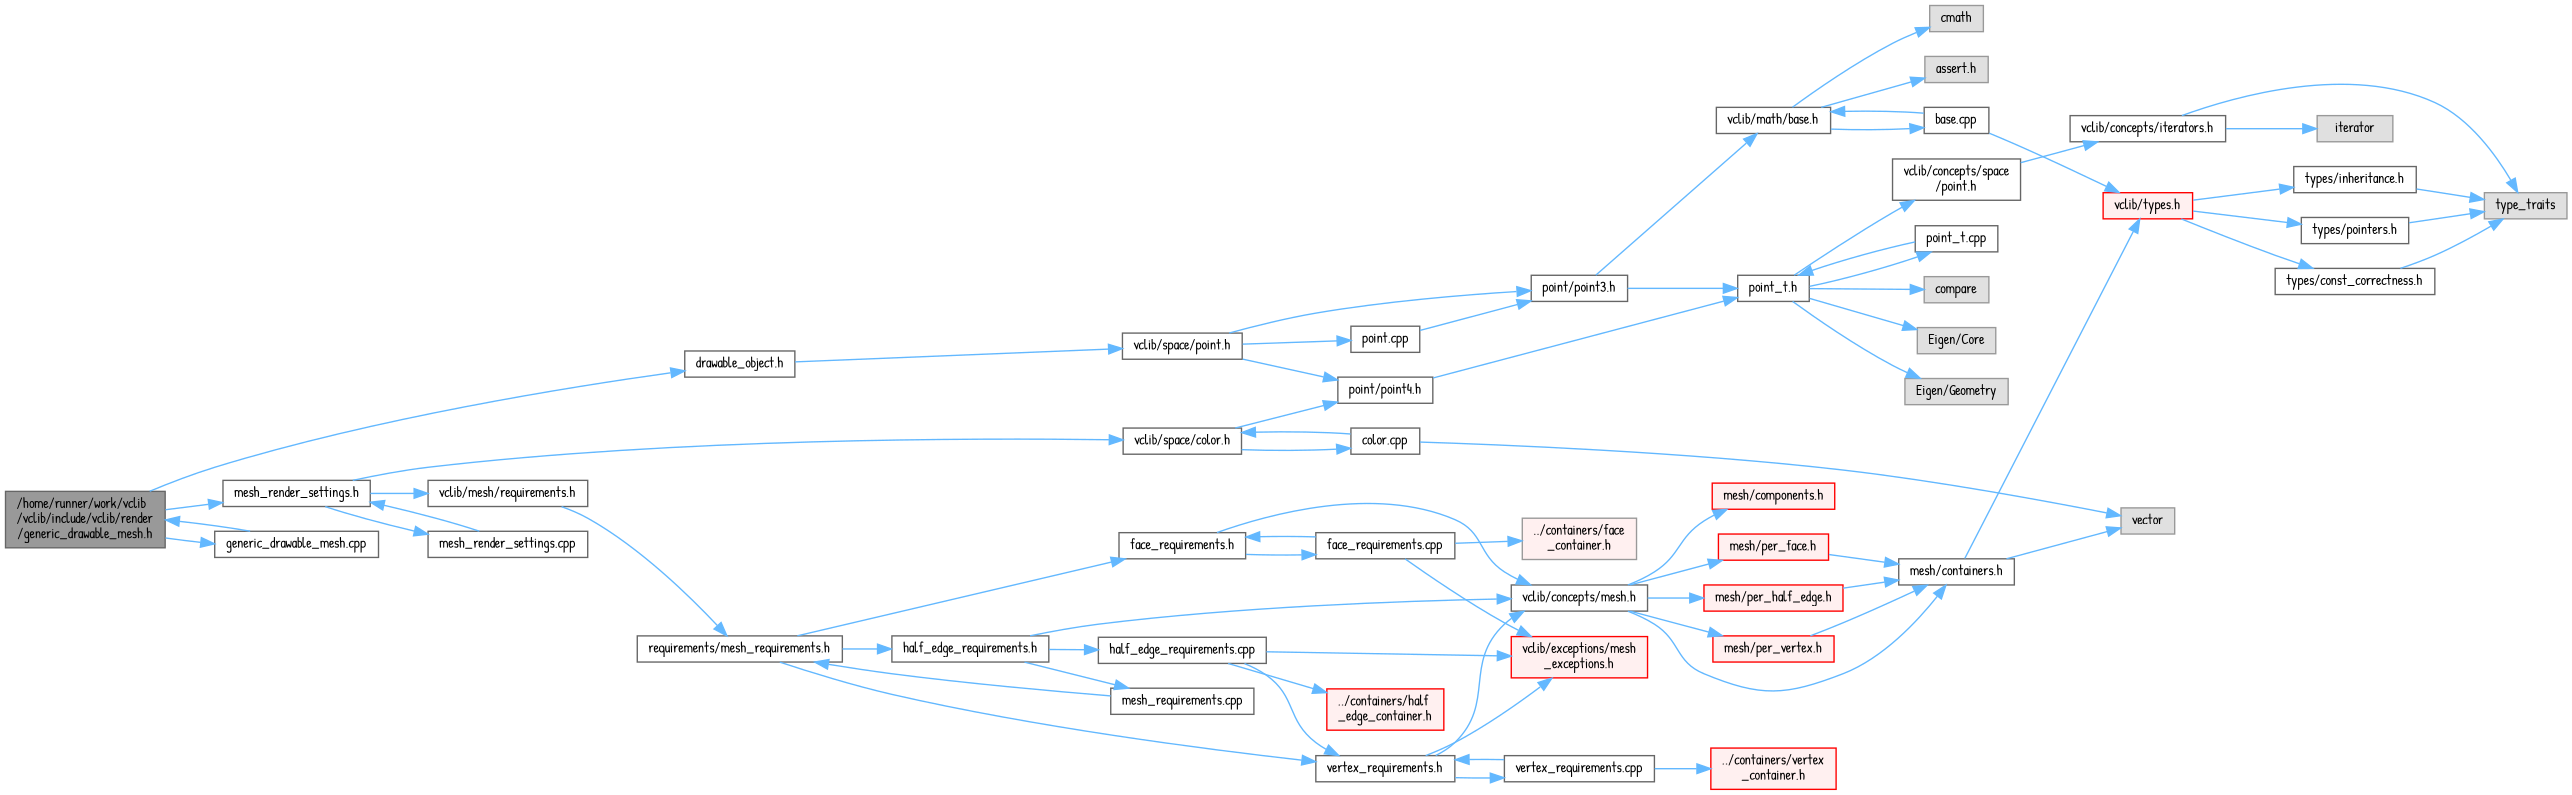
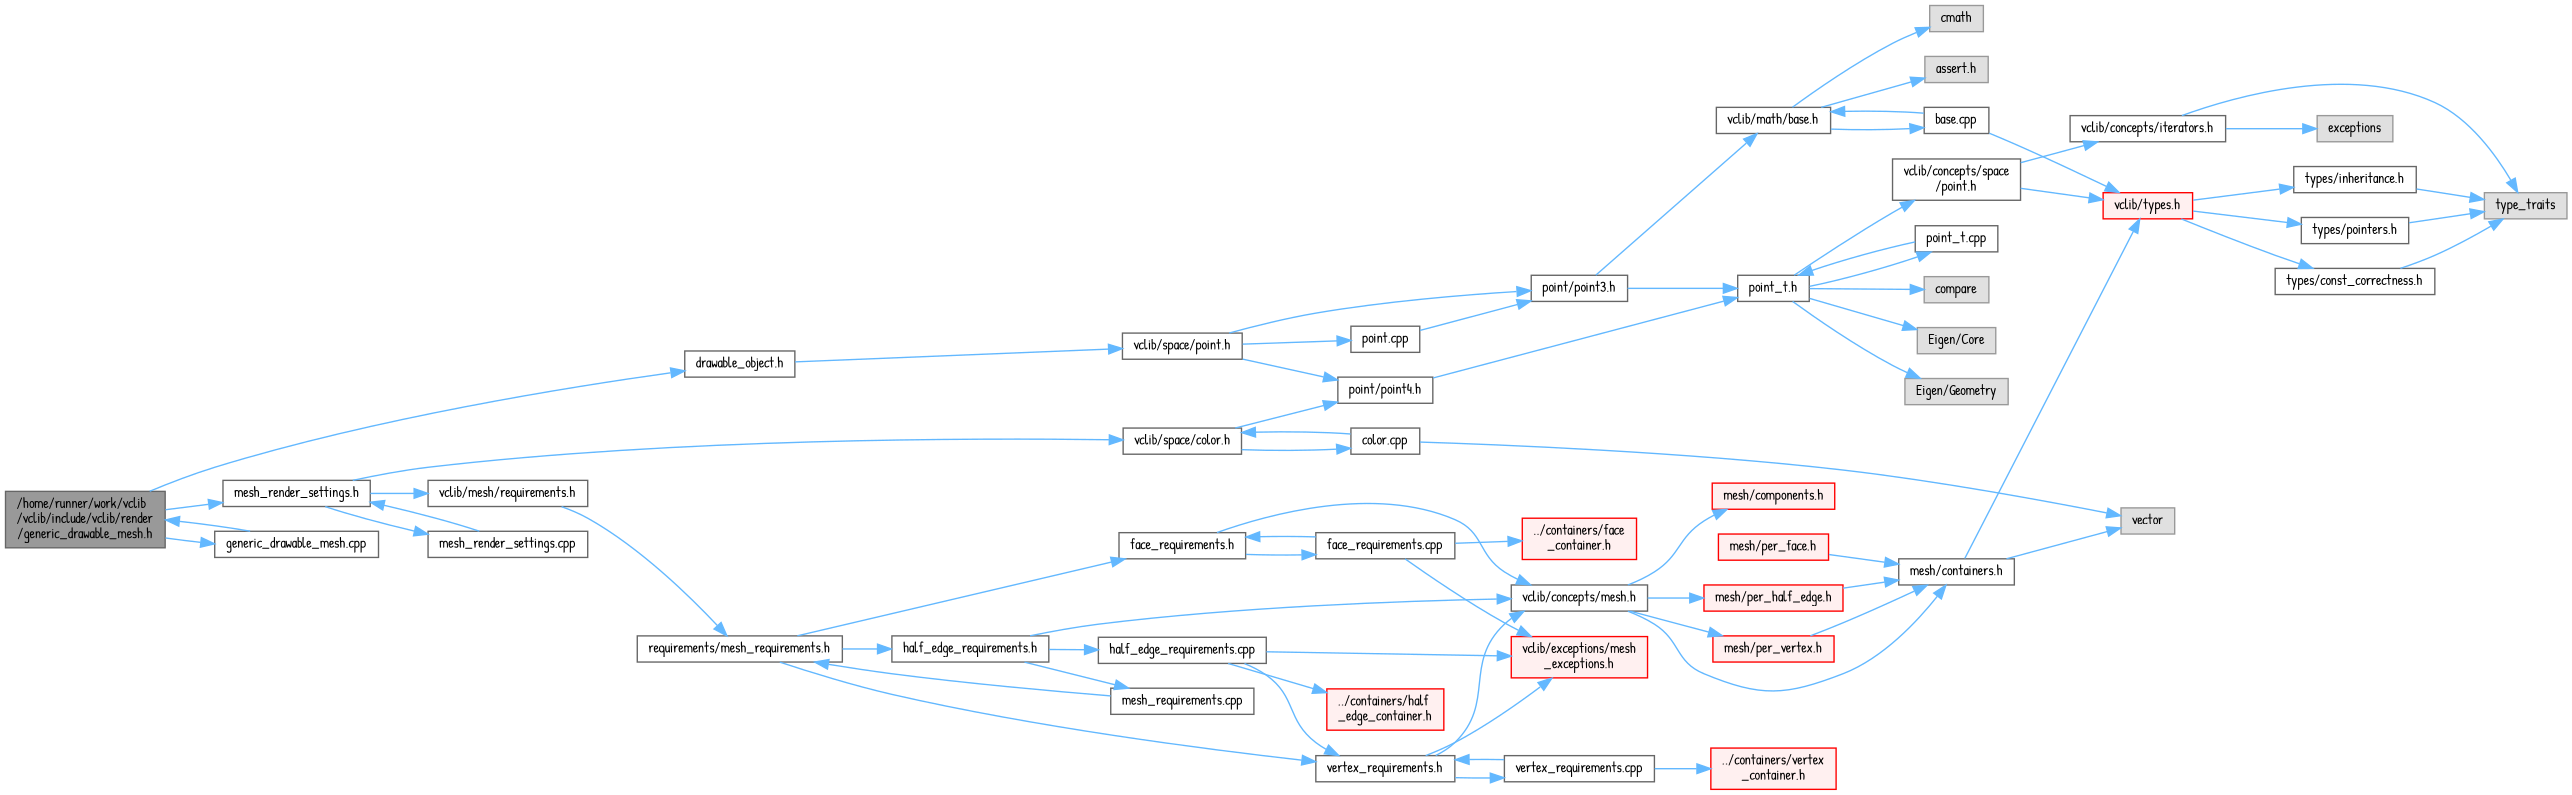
(2355, 129) -> (2355, 129)
none -> (2055, 193)
(1579, 539) -> (1579, 539)
(1669, 574) -> none
